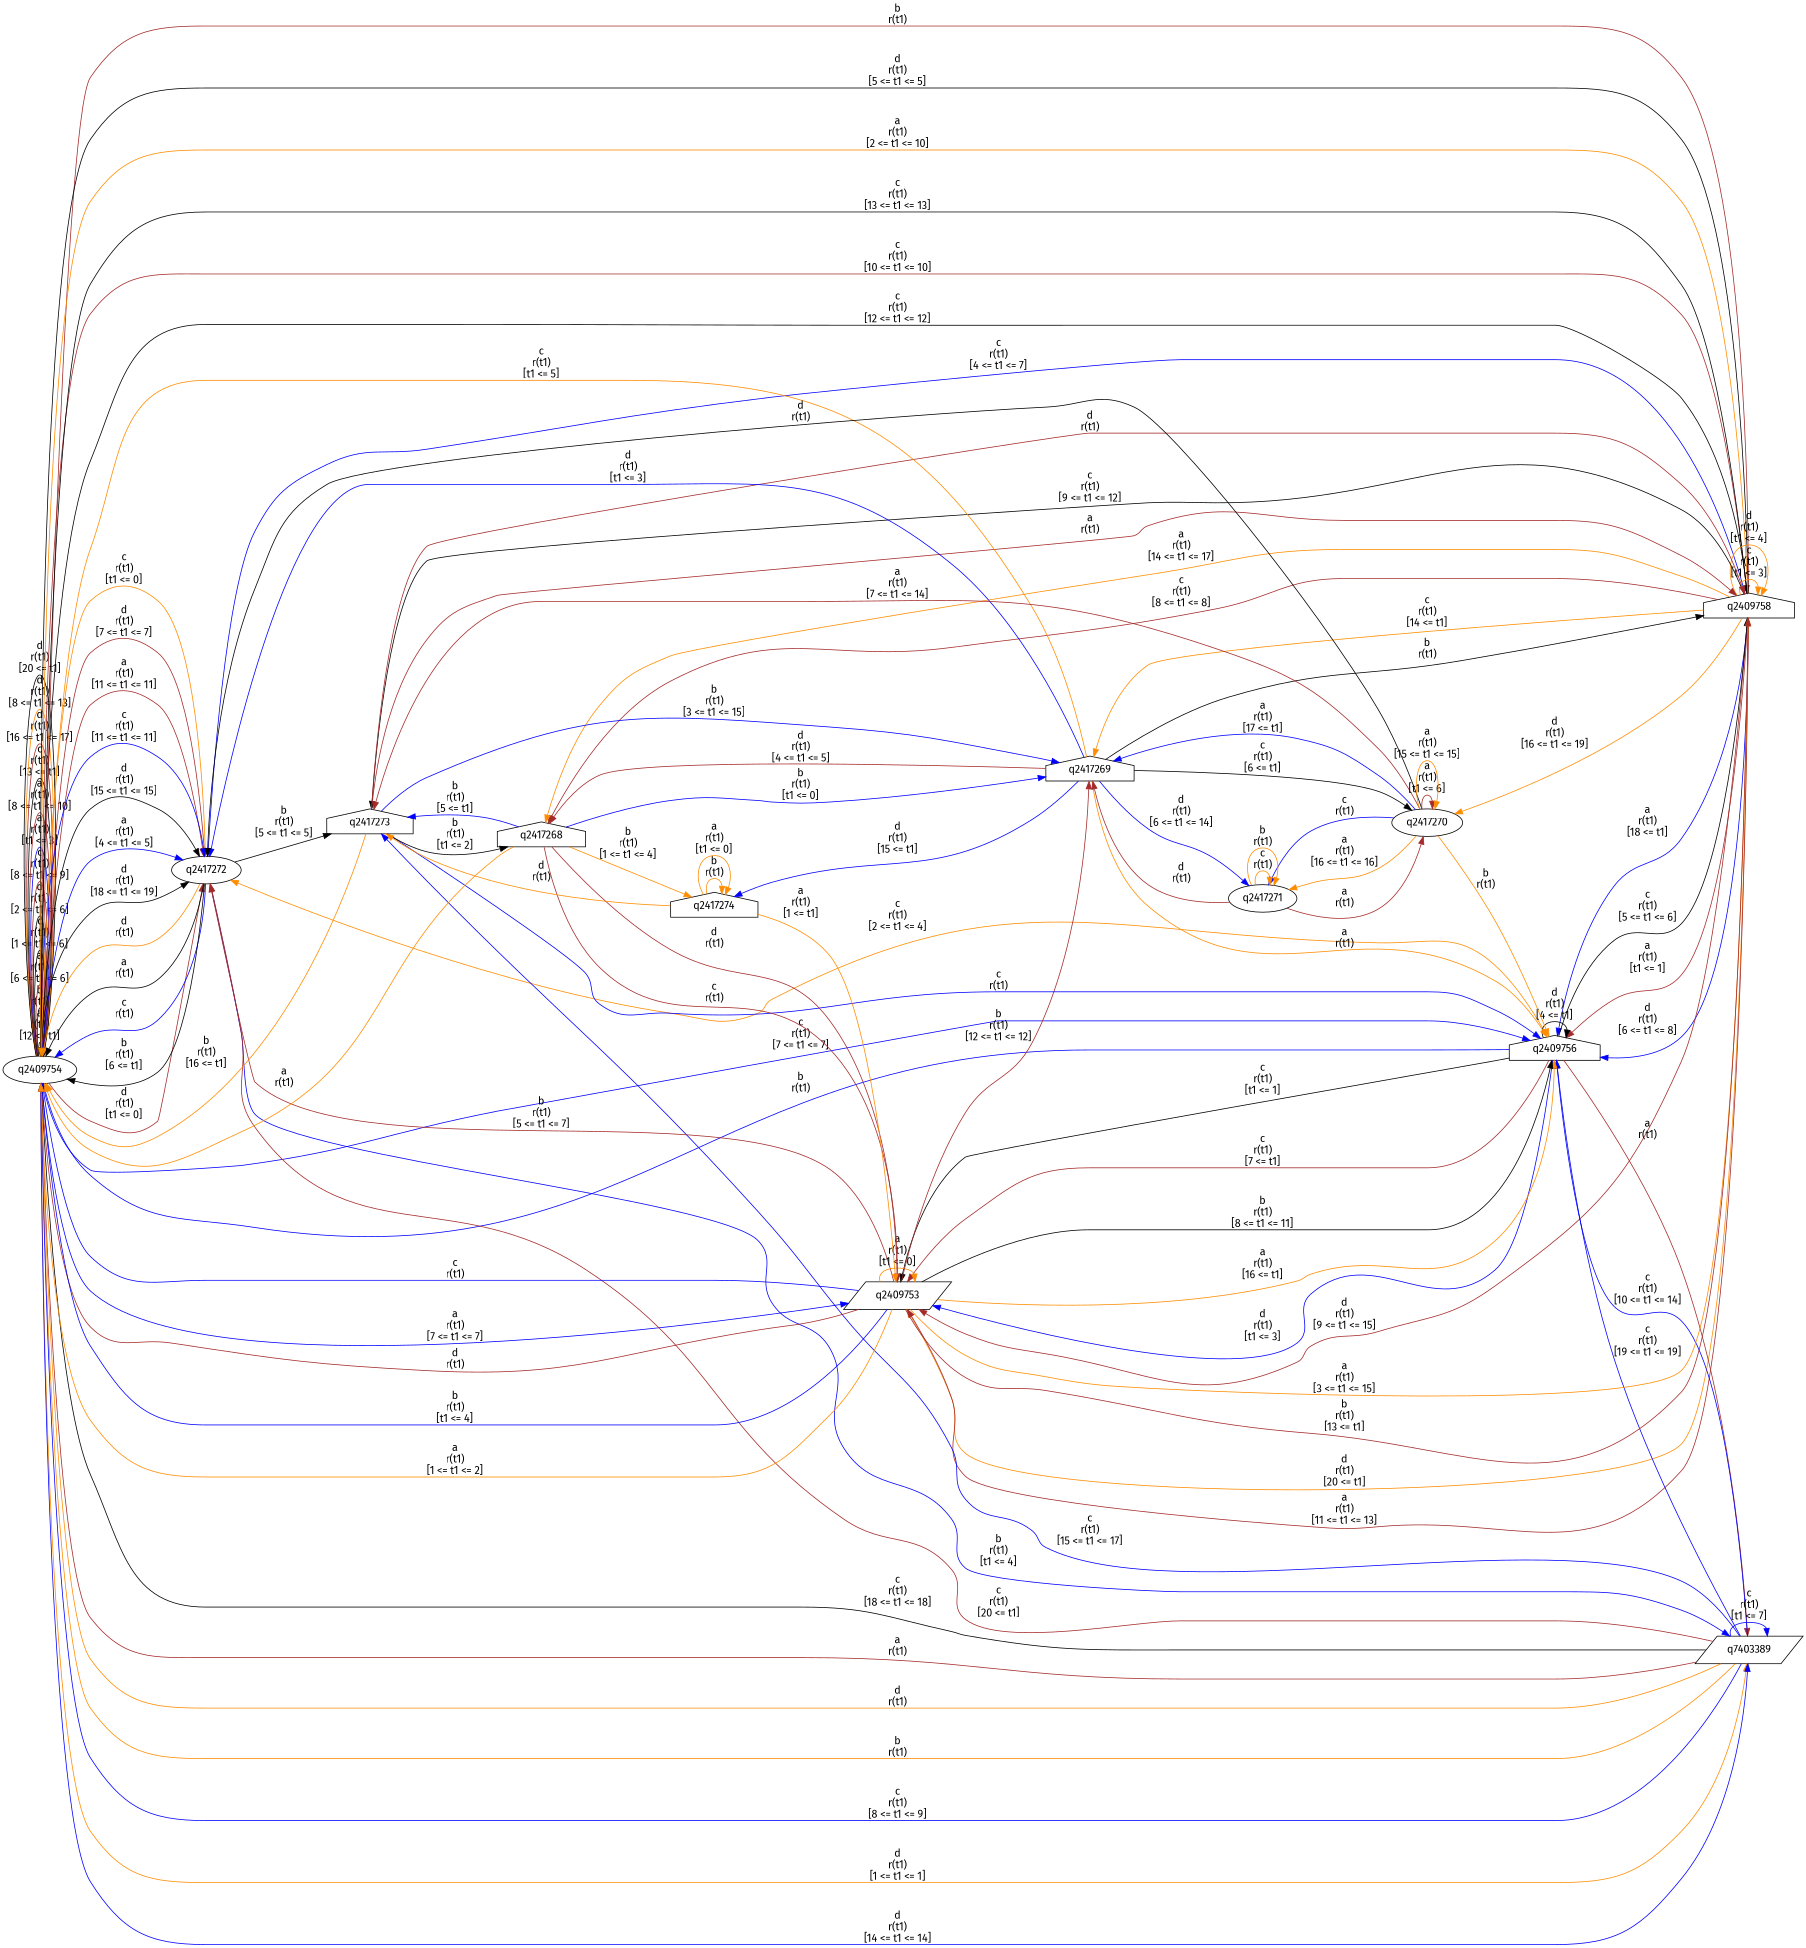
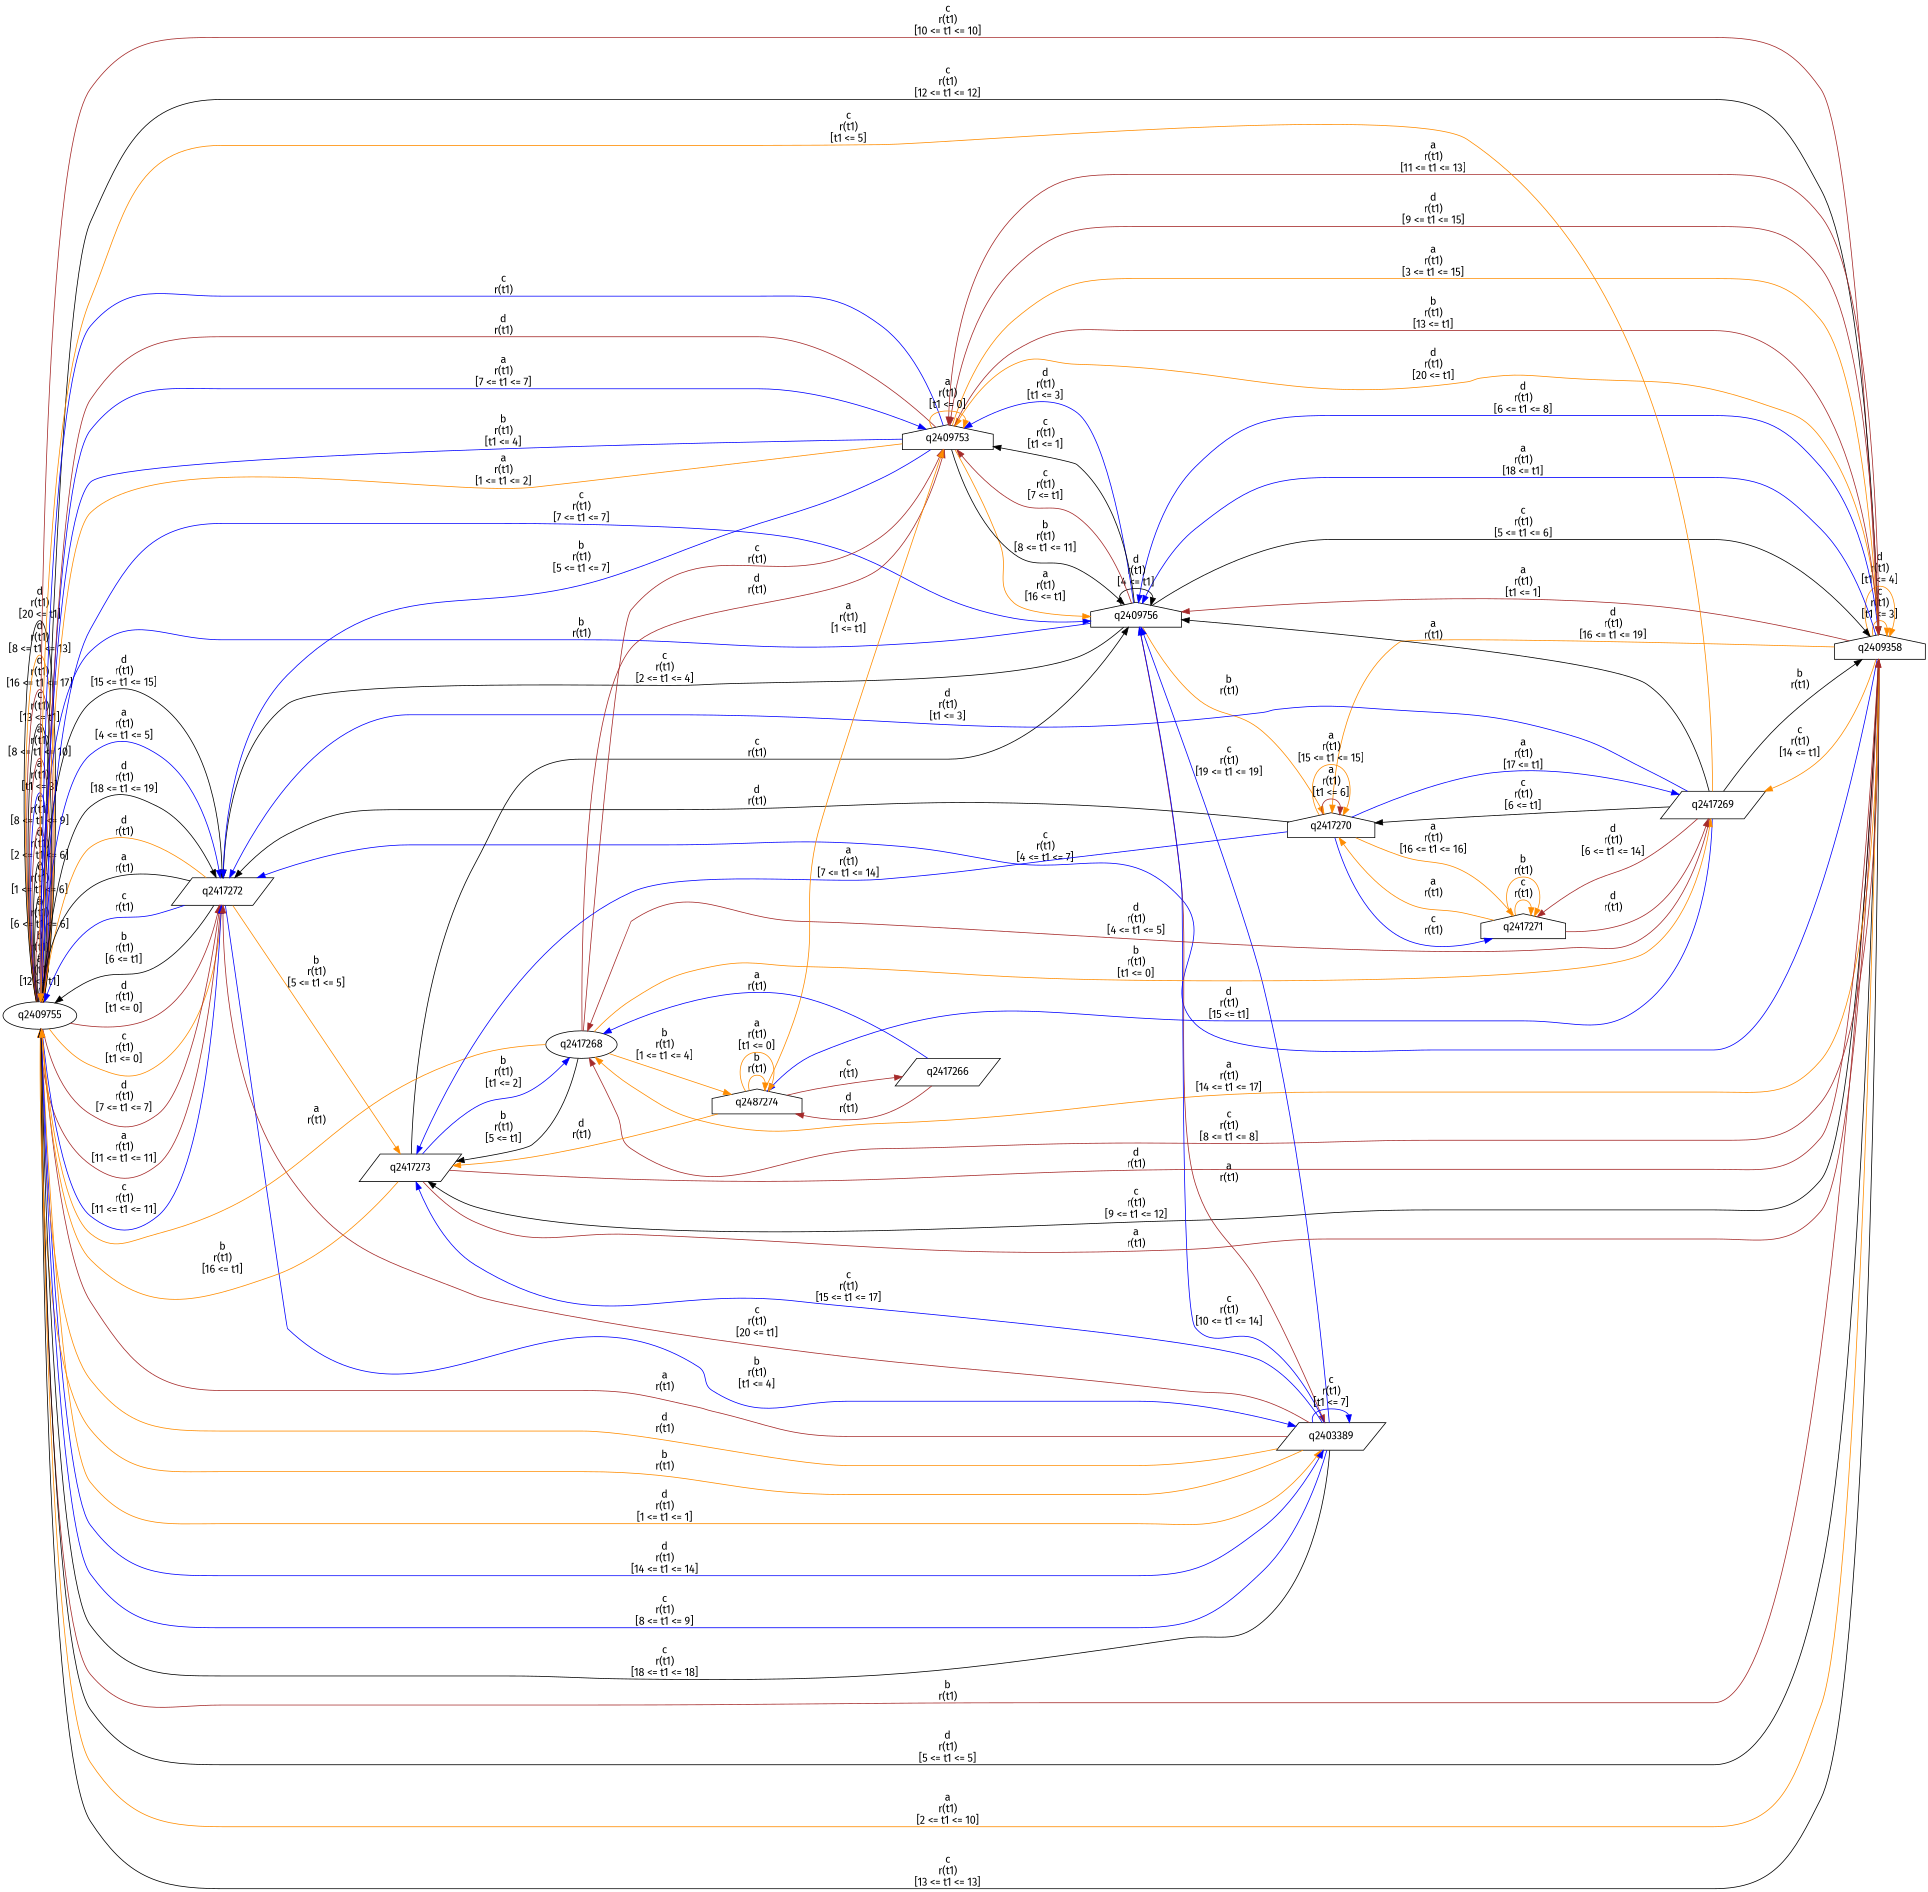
(876, 601) -> (791, 879)
(1749, 607) -> (1880, 648)
(708, 719) -> none
(1090, 770) -> (1713, 805)
(801, 803) -> (1153, 980)
(468, 816) -> (543, 1134)
(370, 823) -> (410, 1168)
(1427, 823) -> (1331, 827)
(541, 836) -> (581, 1045)
(1166, 839) -> (1623, 870)
(279, 849) -> (314, 1027)
(442, 854) -> (489, 1101)
(206, 870) -> (223, 892)
(1263, 898) -> (1523, 928)
(714, 906) -> (757, 1103)
(1372, 912) -> (1408, 903)
(1499, 929) -> (1220, 712)
(897, 948) -> (644, 685)
(1283, 953) -> (1482, 651)
(932, 994) -> (647, 759)
(1028, 1050) -> none
(40, 1070) -> (40, 1016)
none -> (948, 1072)
(509, 1130) -> (508, 597)
(898, 1296) -> (948, 439)
(1749, 1650) -> (1331, 1436)
